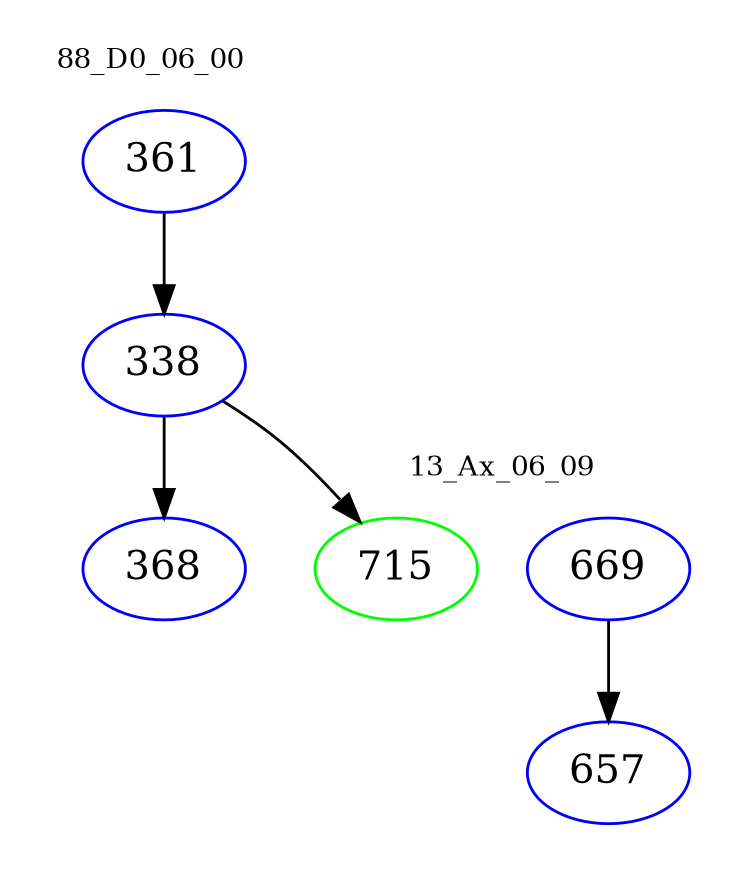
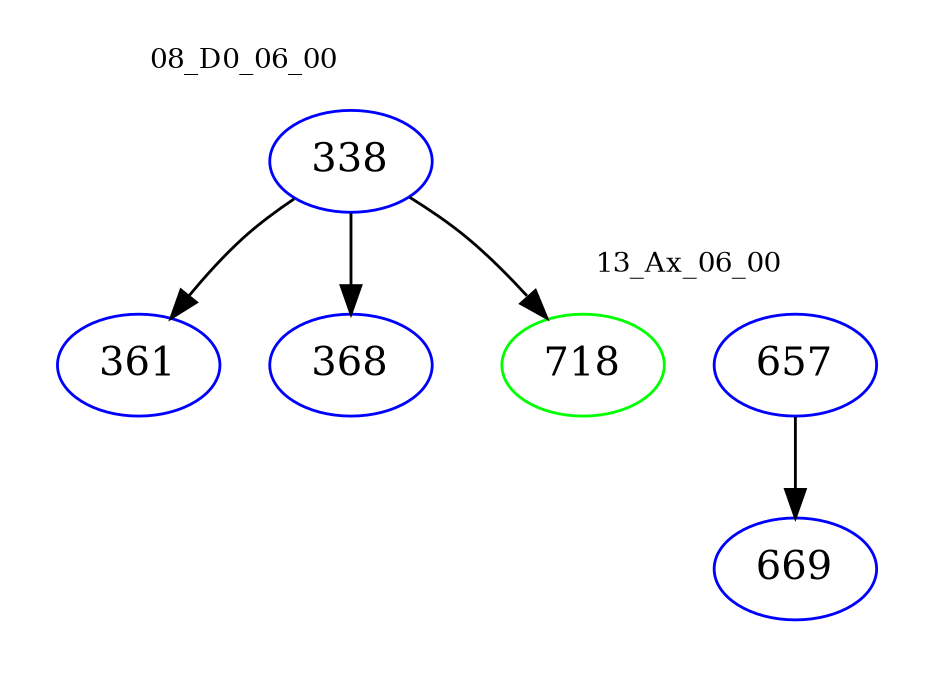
(151, 61) -> (245, 61)
(164, 249) -> (238, 243)
(502, 468) -> (689, 265)
(396, 569) -> (583, 365)
(609, 657) -> (795, 453)
